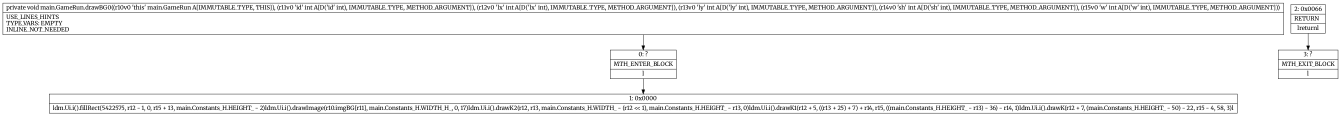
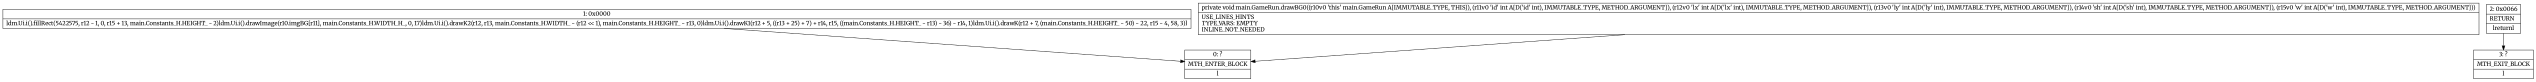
(643, 84) -> (952, 45)
